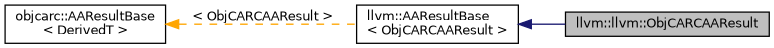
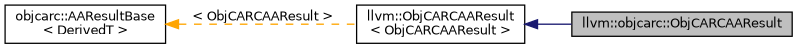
(437, 24) -> (441, 24)
(667, 24) -> (682, 24)
